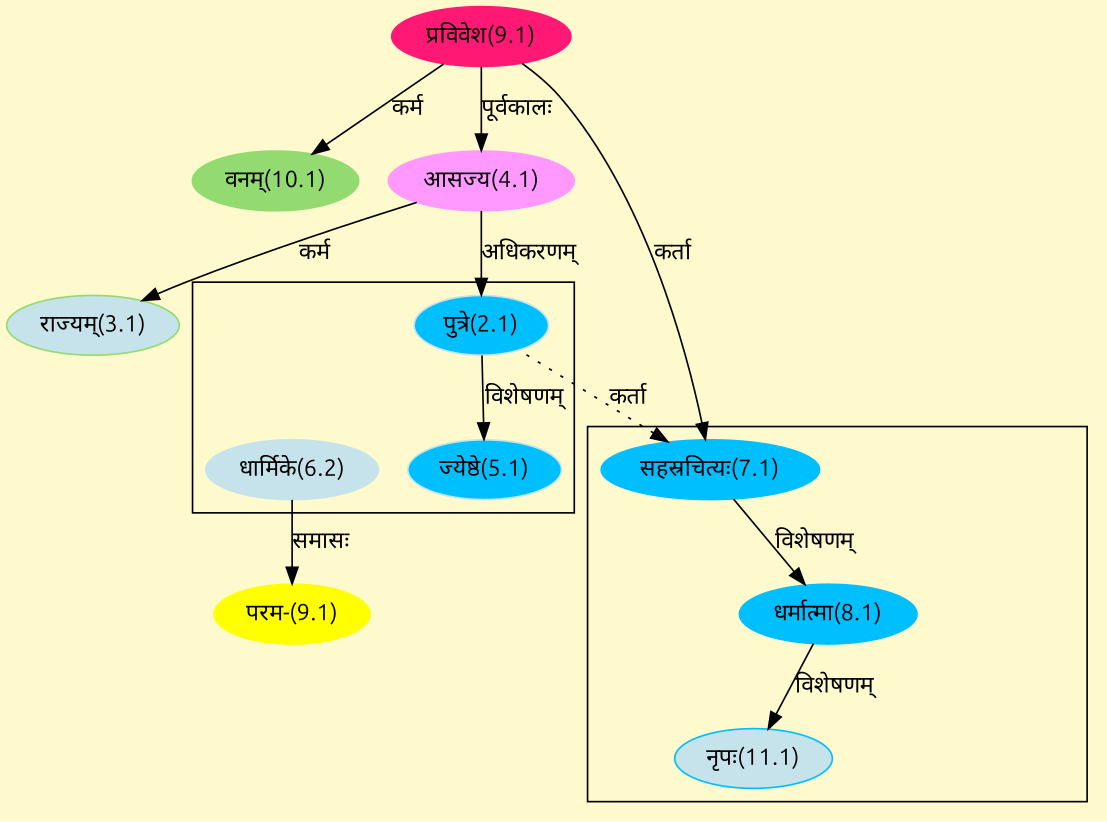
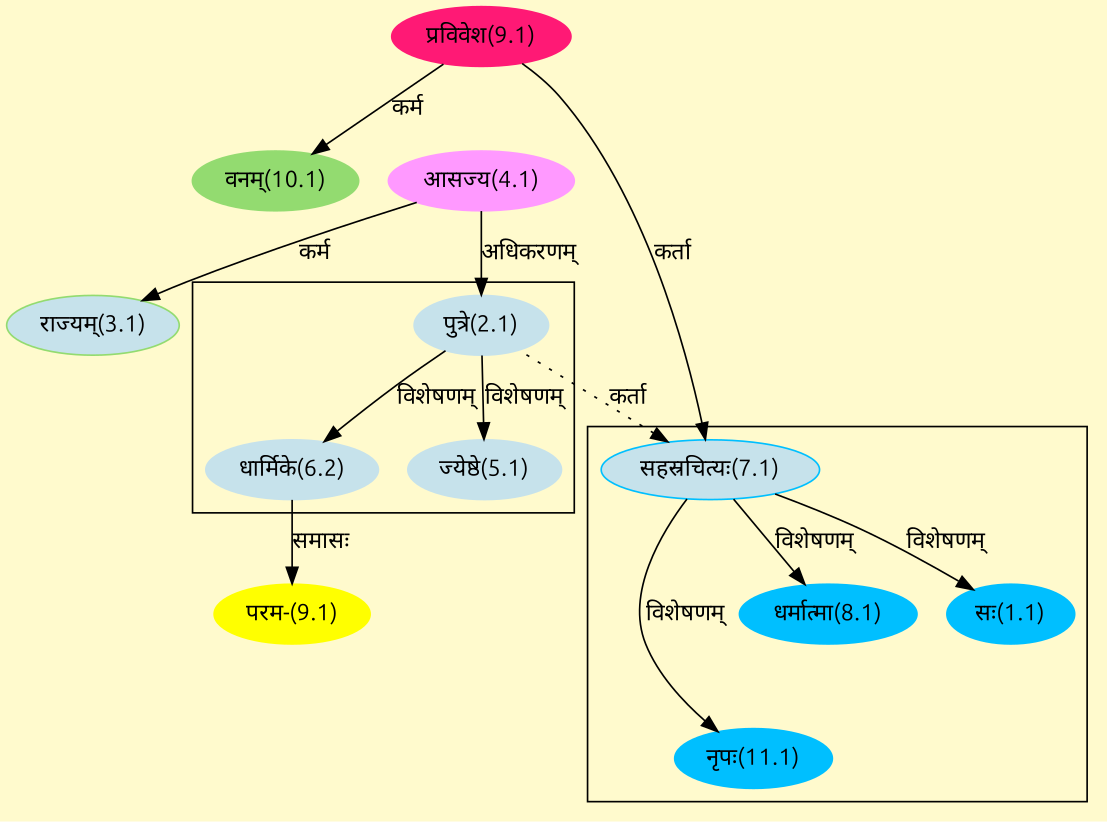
(481, 100) -> none
(481, 325) -> (481, 325)
none -> (391, 390)
(485, 470) -> (485, 470)
(710, 470) -> (710, 470)
none -> (1011, 614)
(795, 679) -> (640, 615)
(754, 758) -> (754, 758)
